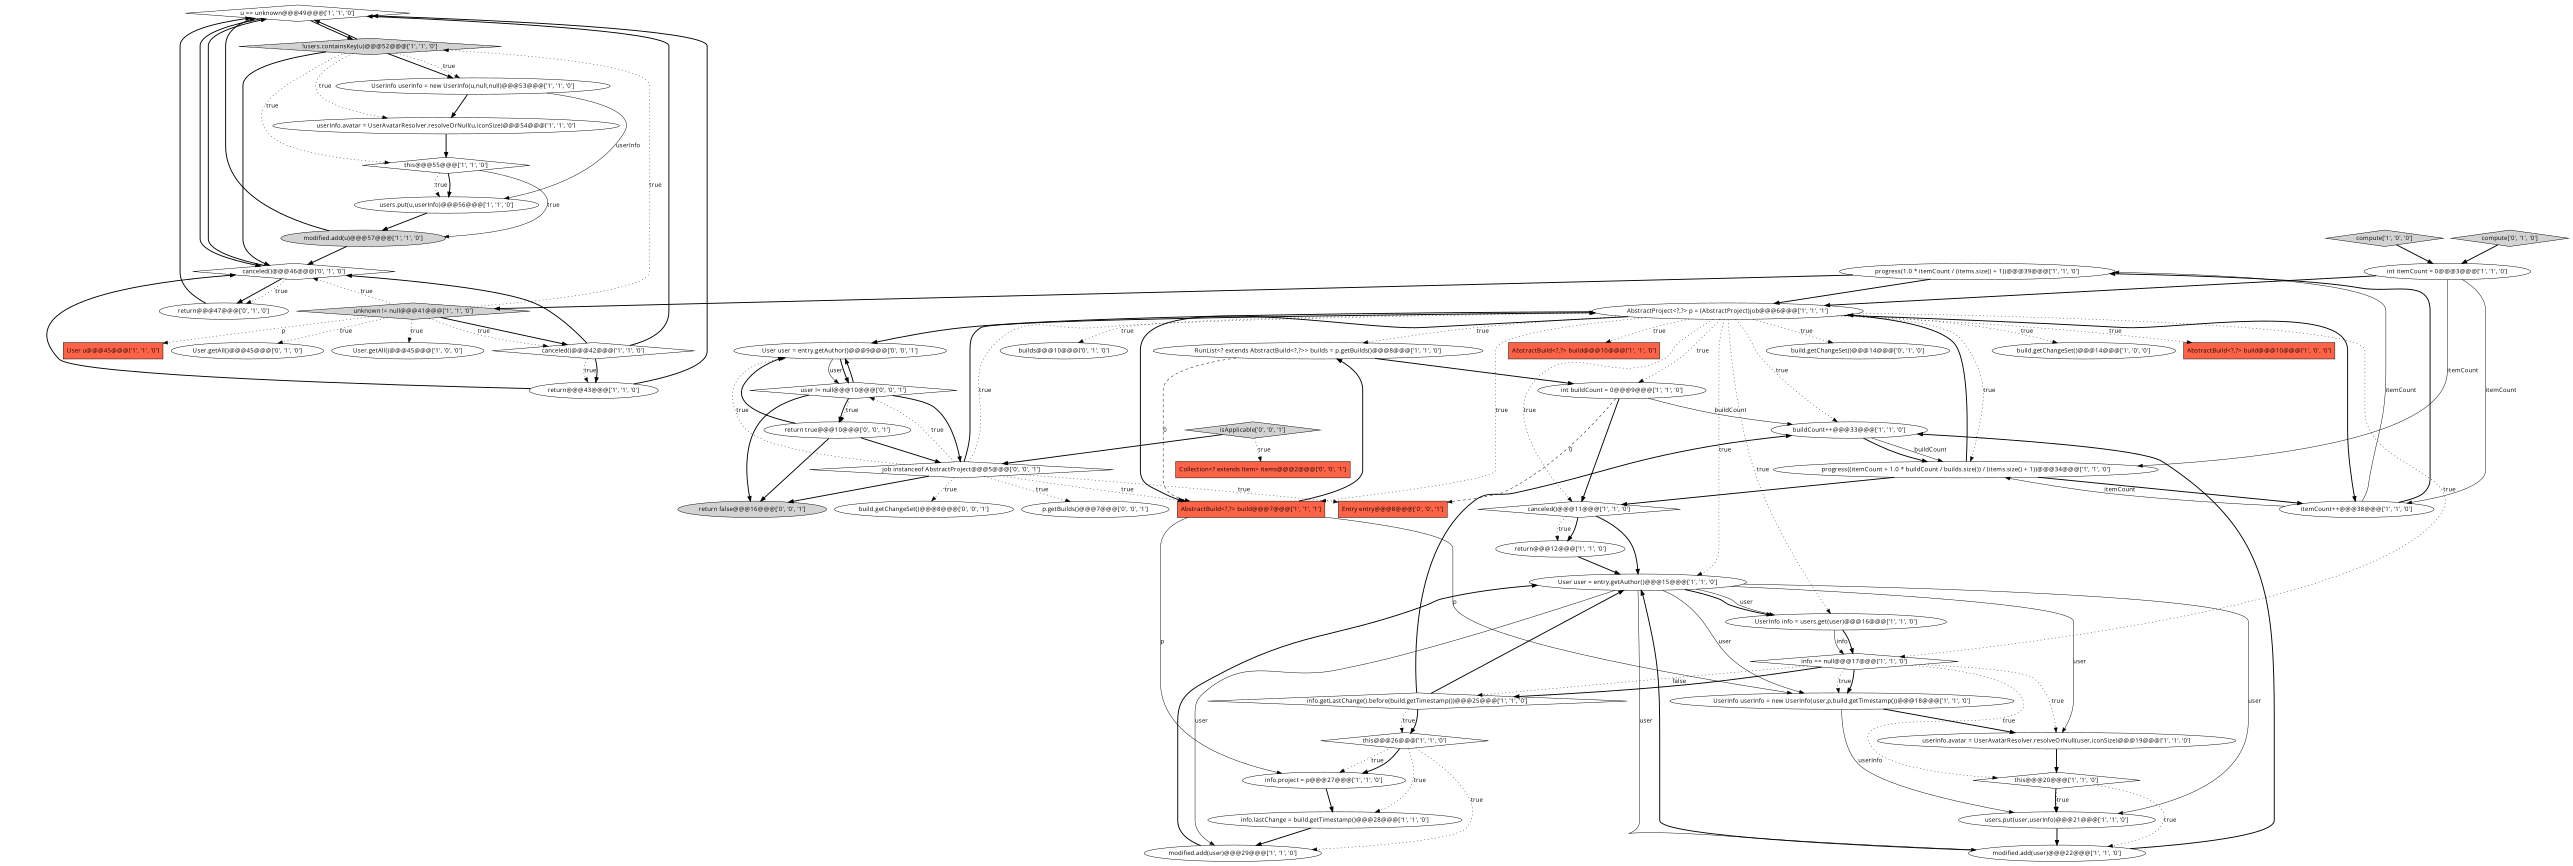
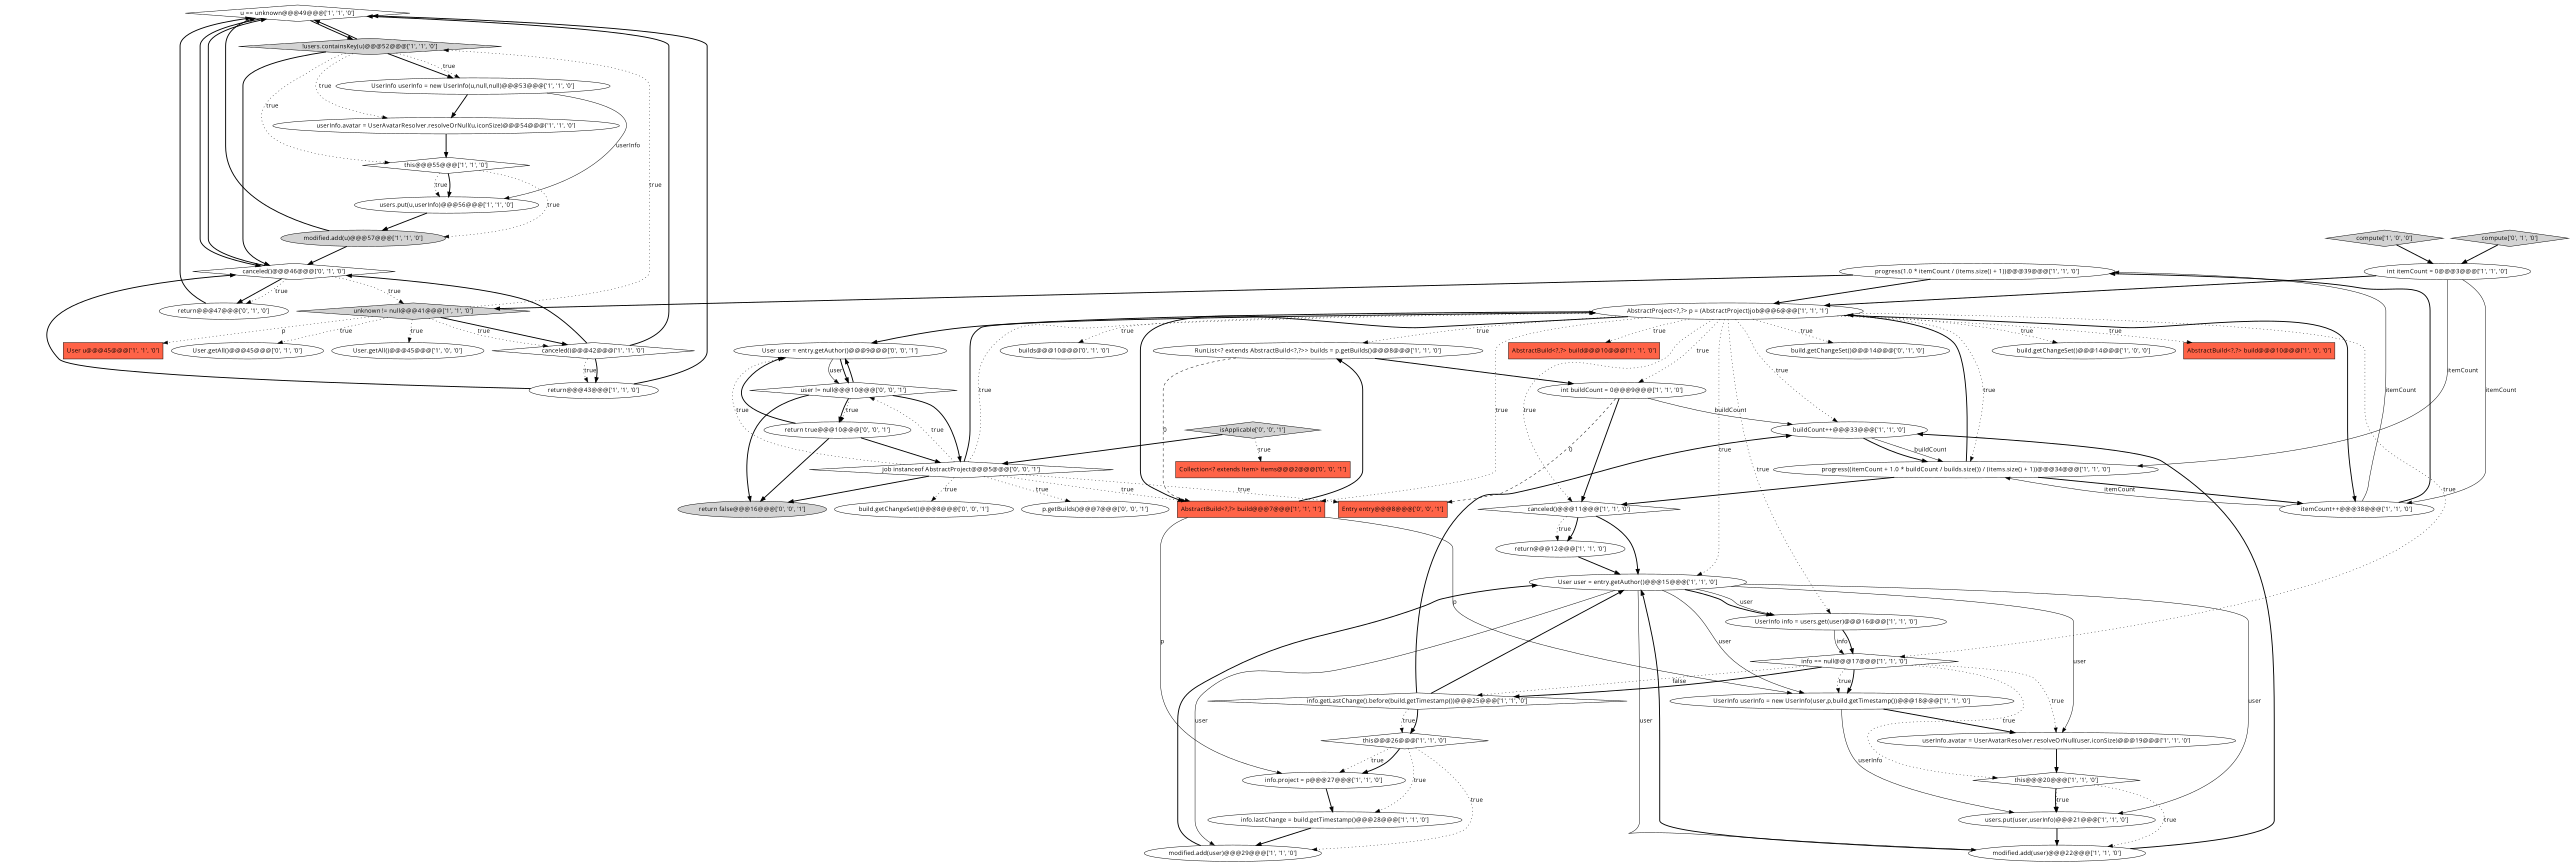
(540, 216) -> (540, 216)
(356, 292) -> (367, 285)
